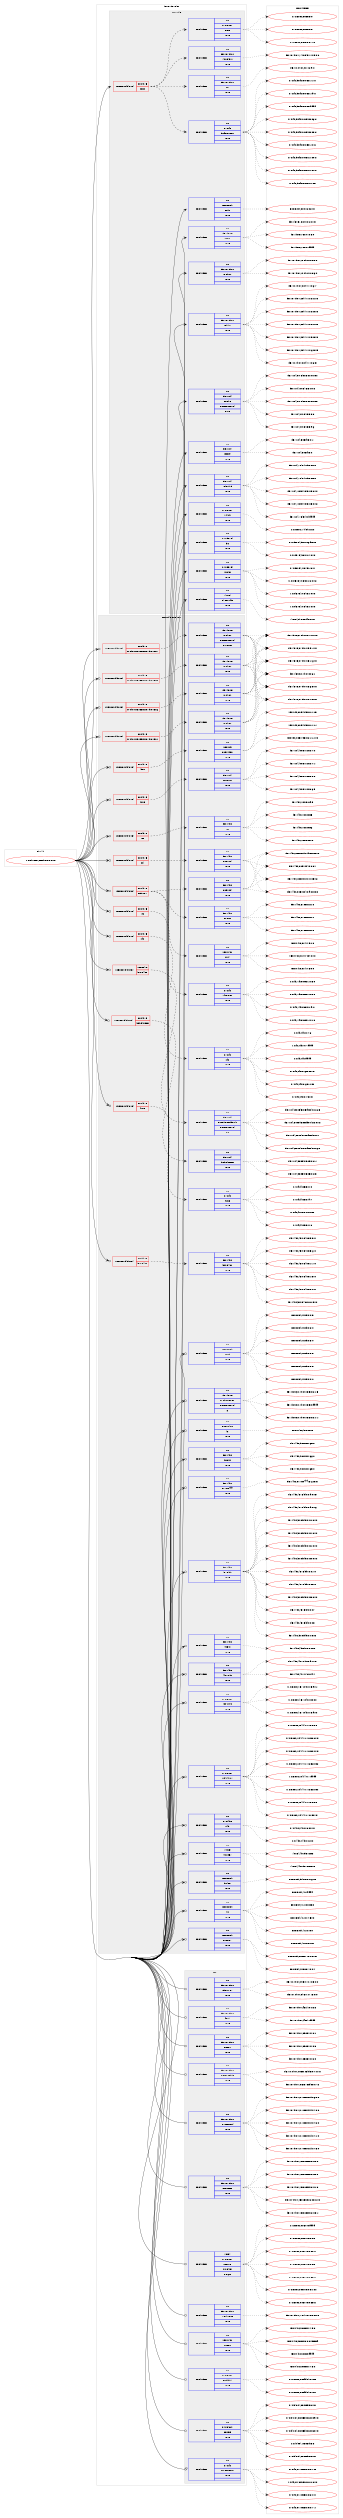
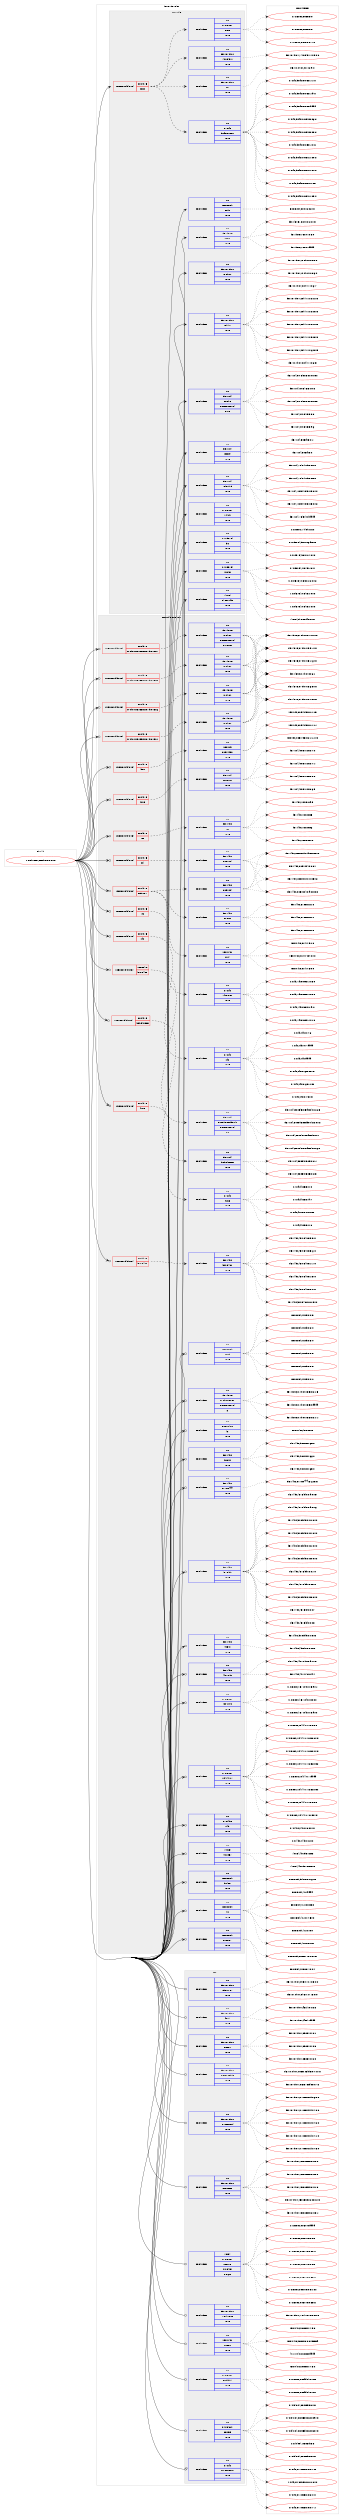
none -> (303, 196)
(303, 2354) -> (303, 2354)
